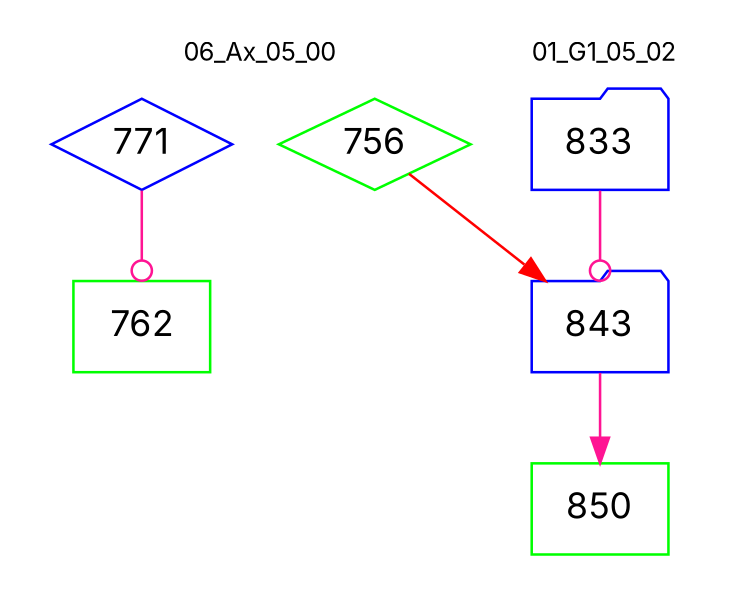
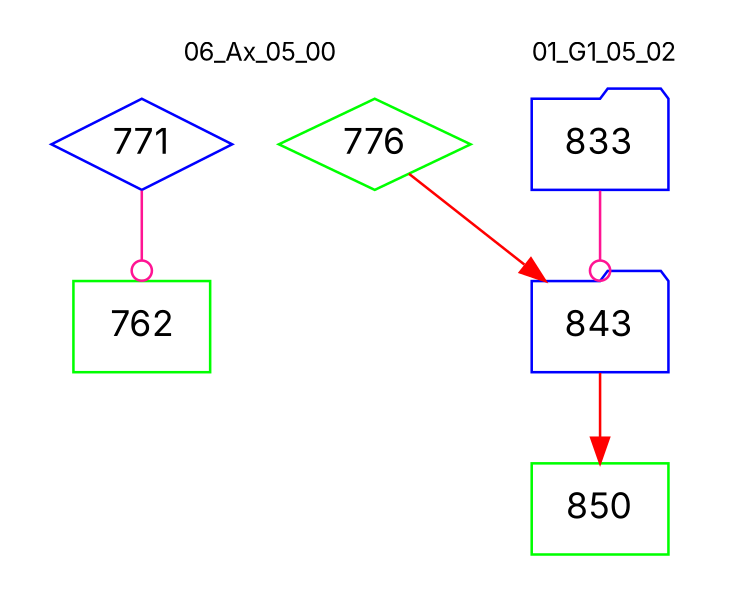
(375, 144) -> (375, 144)
(600, 405) -> (600, 405)
